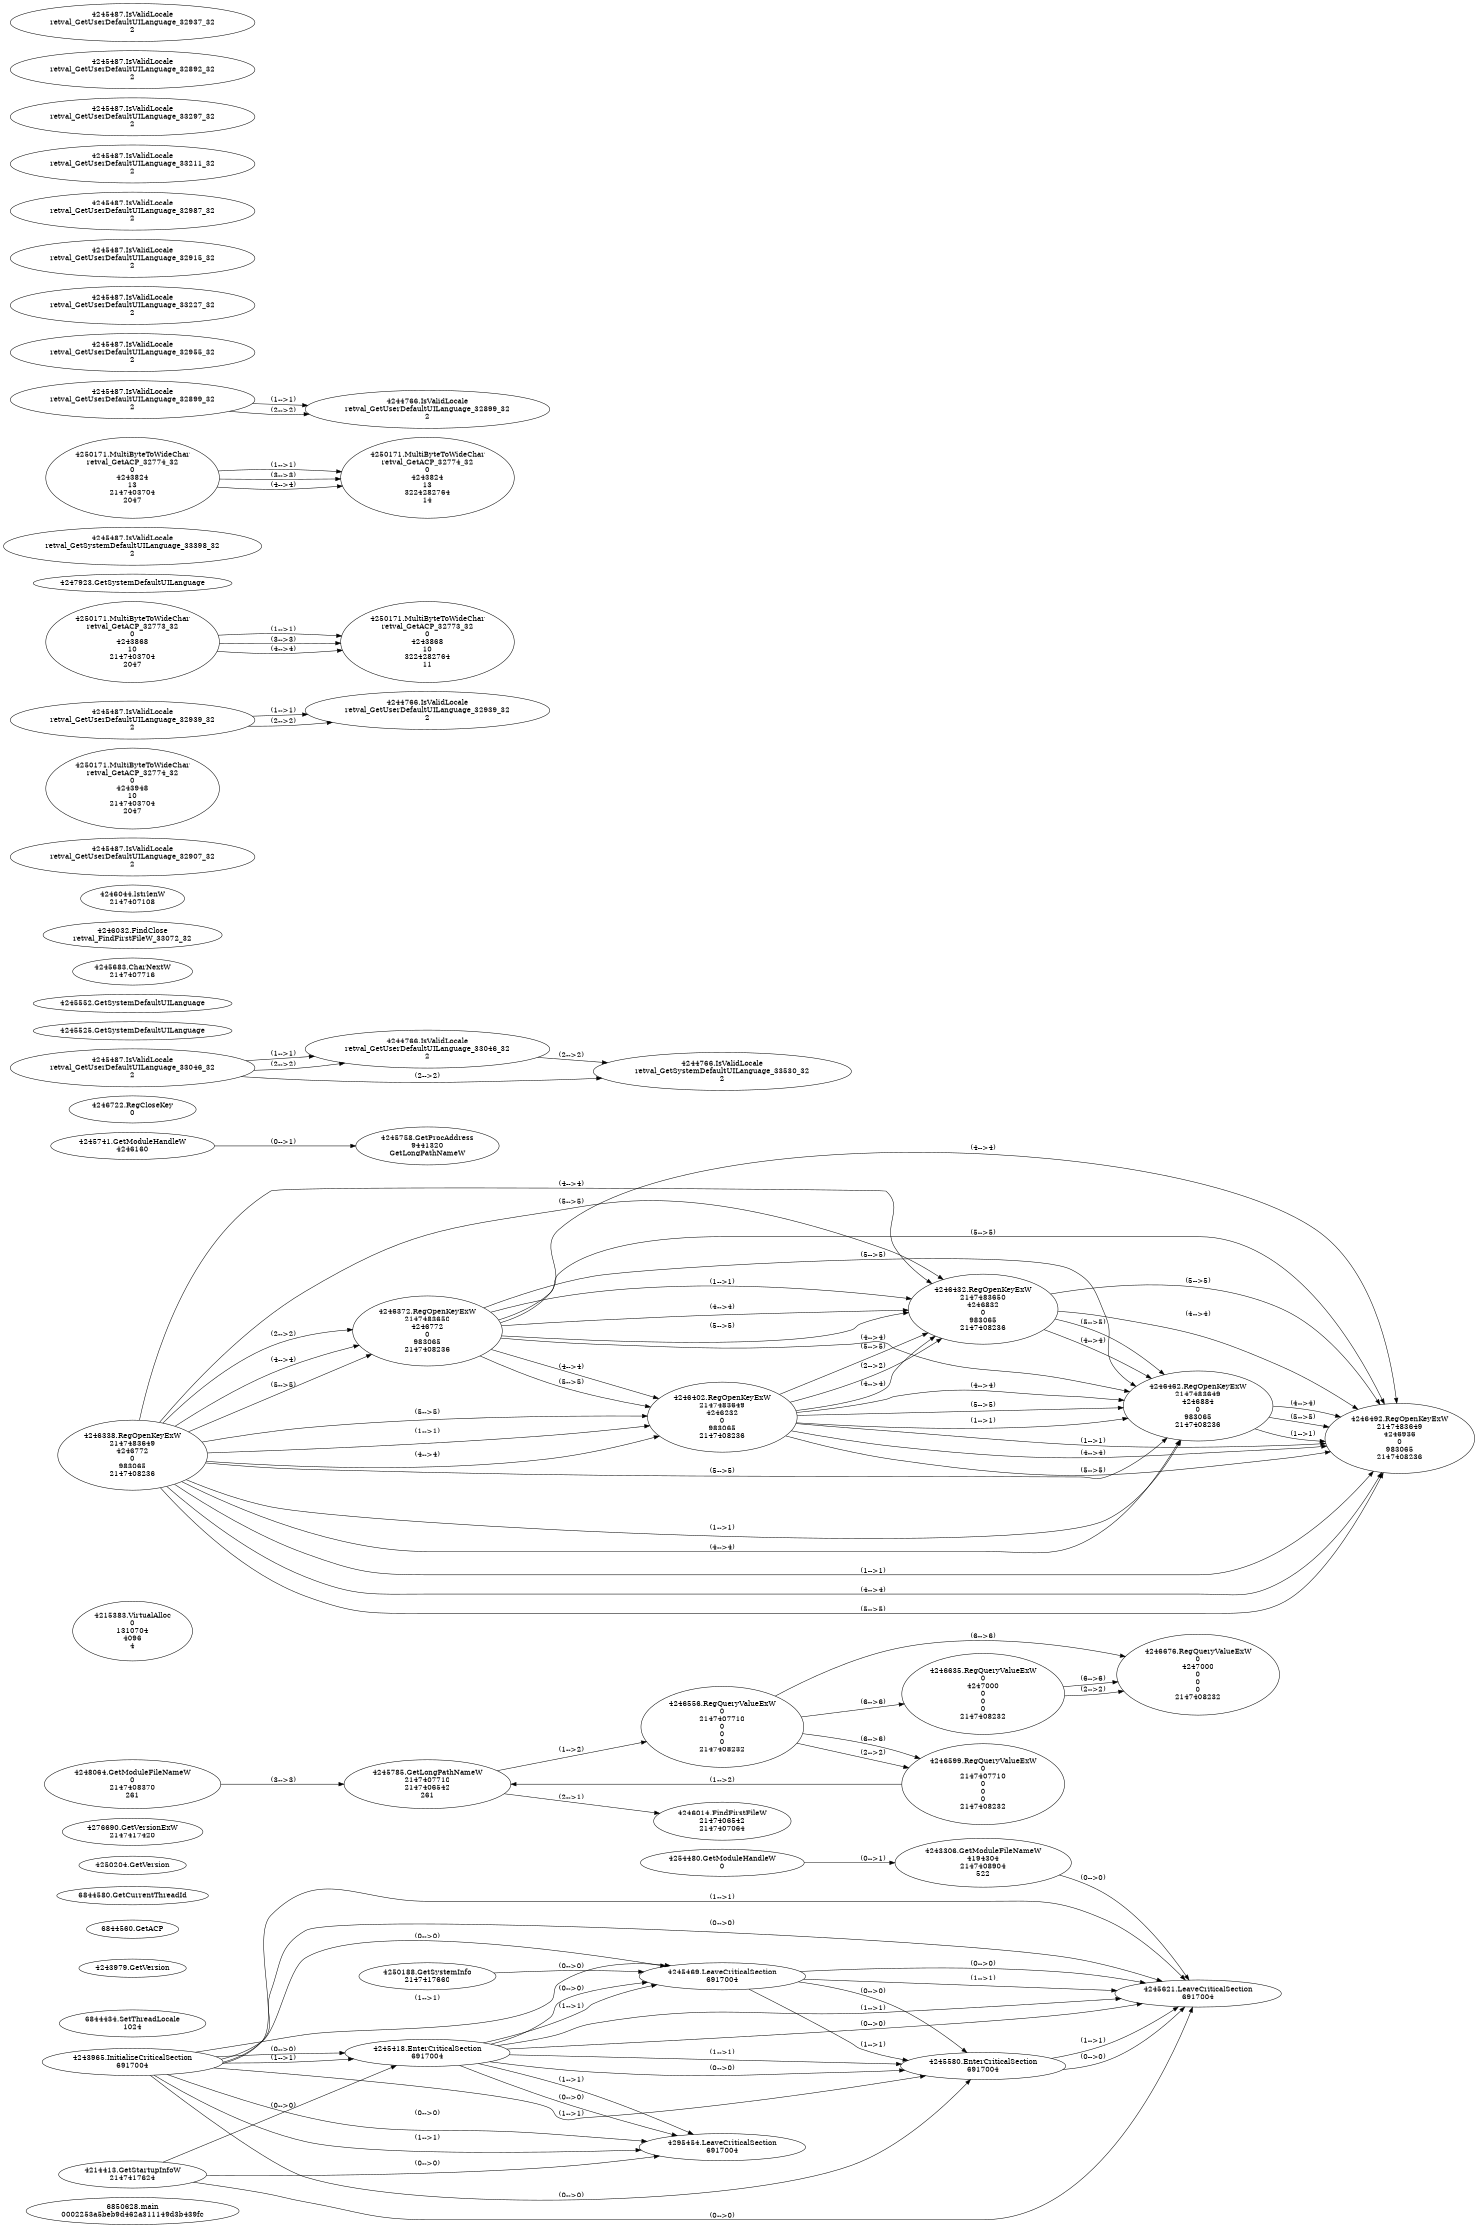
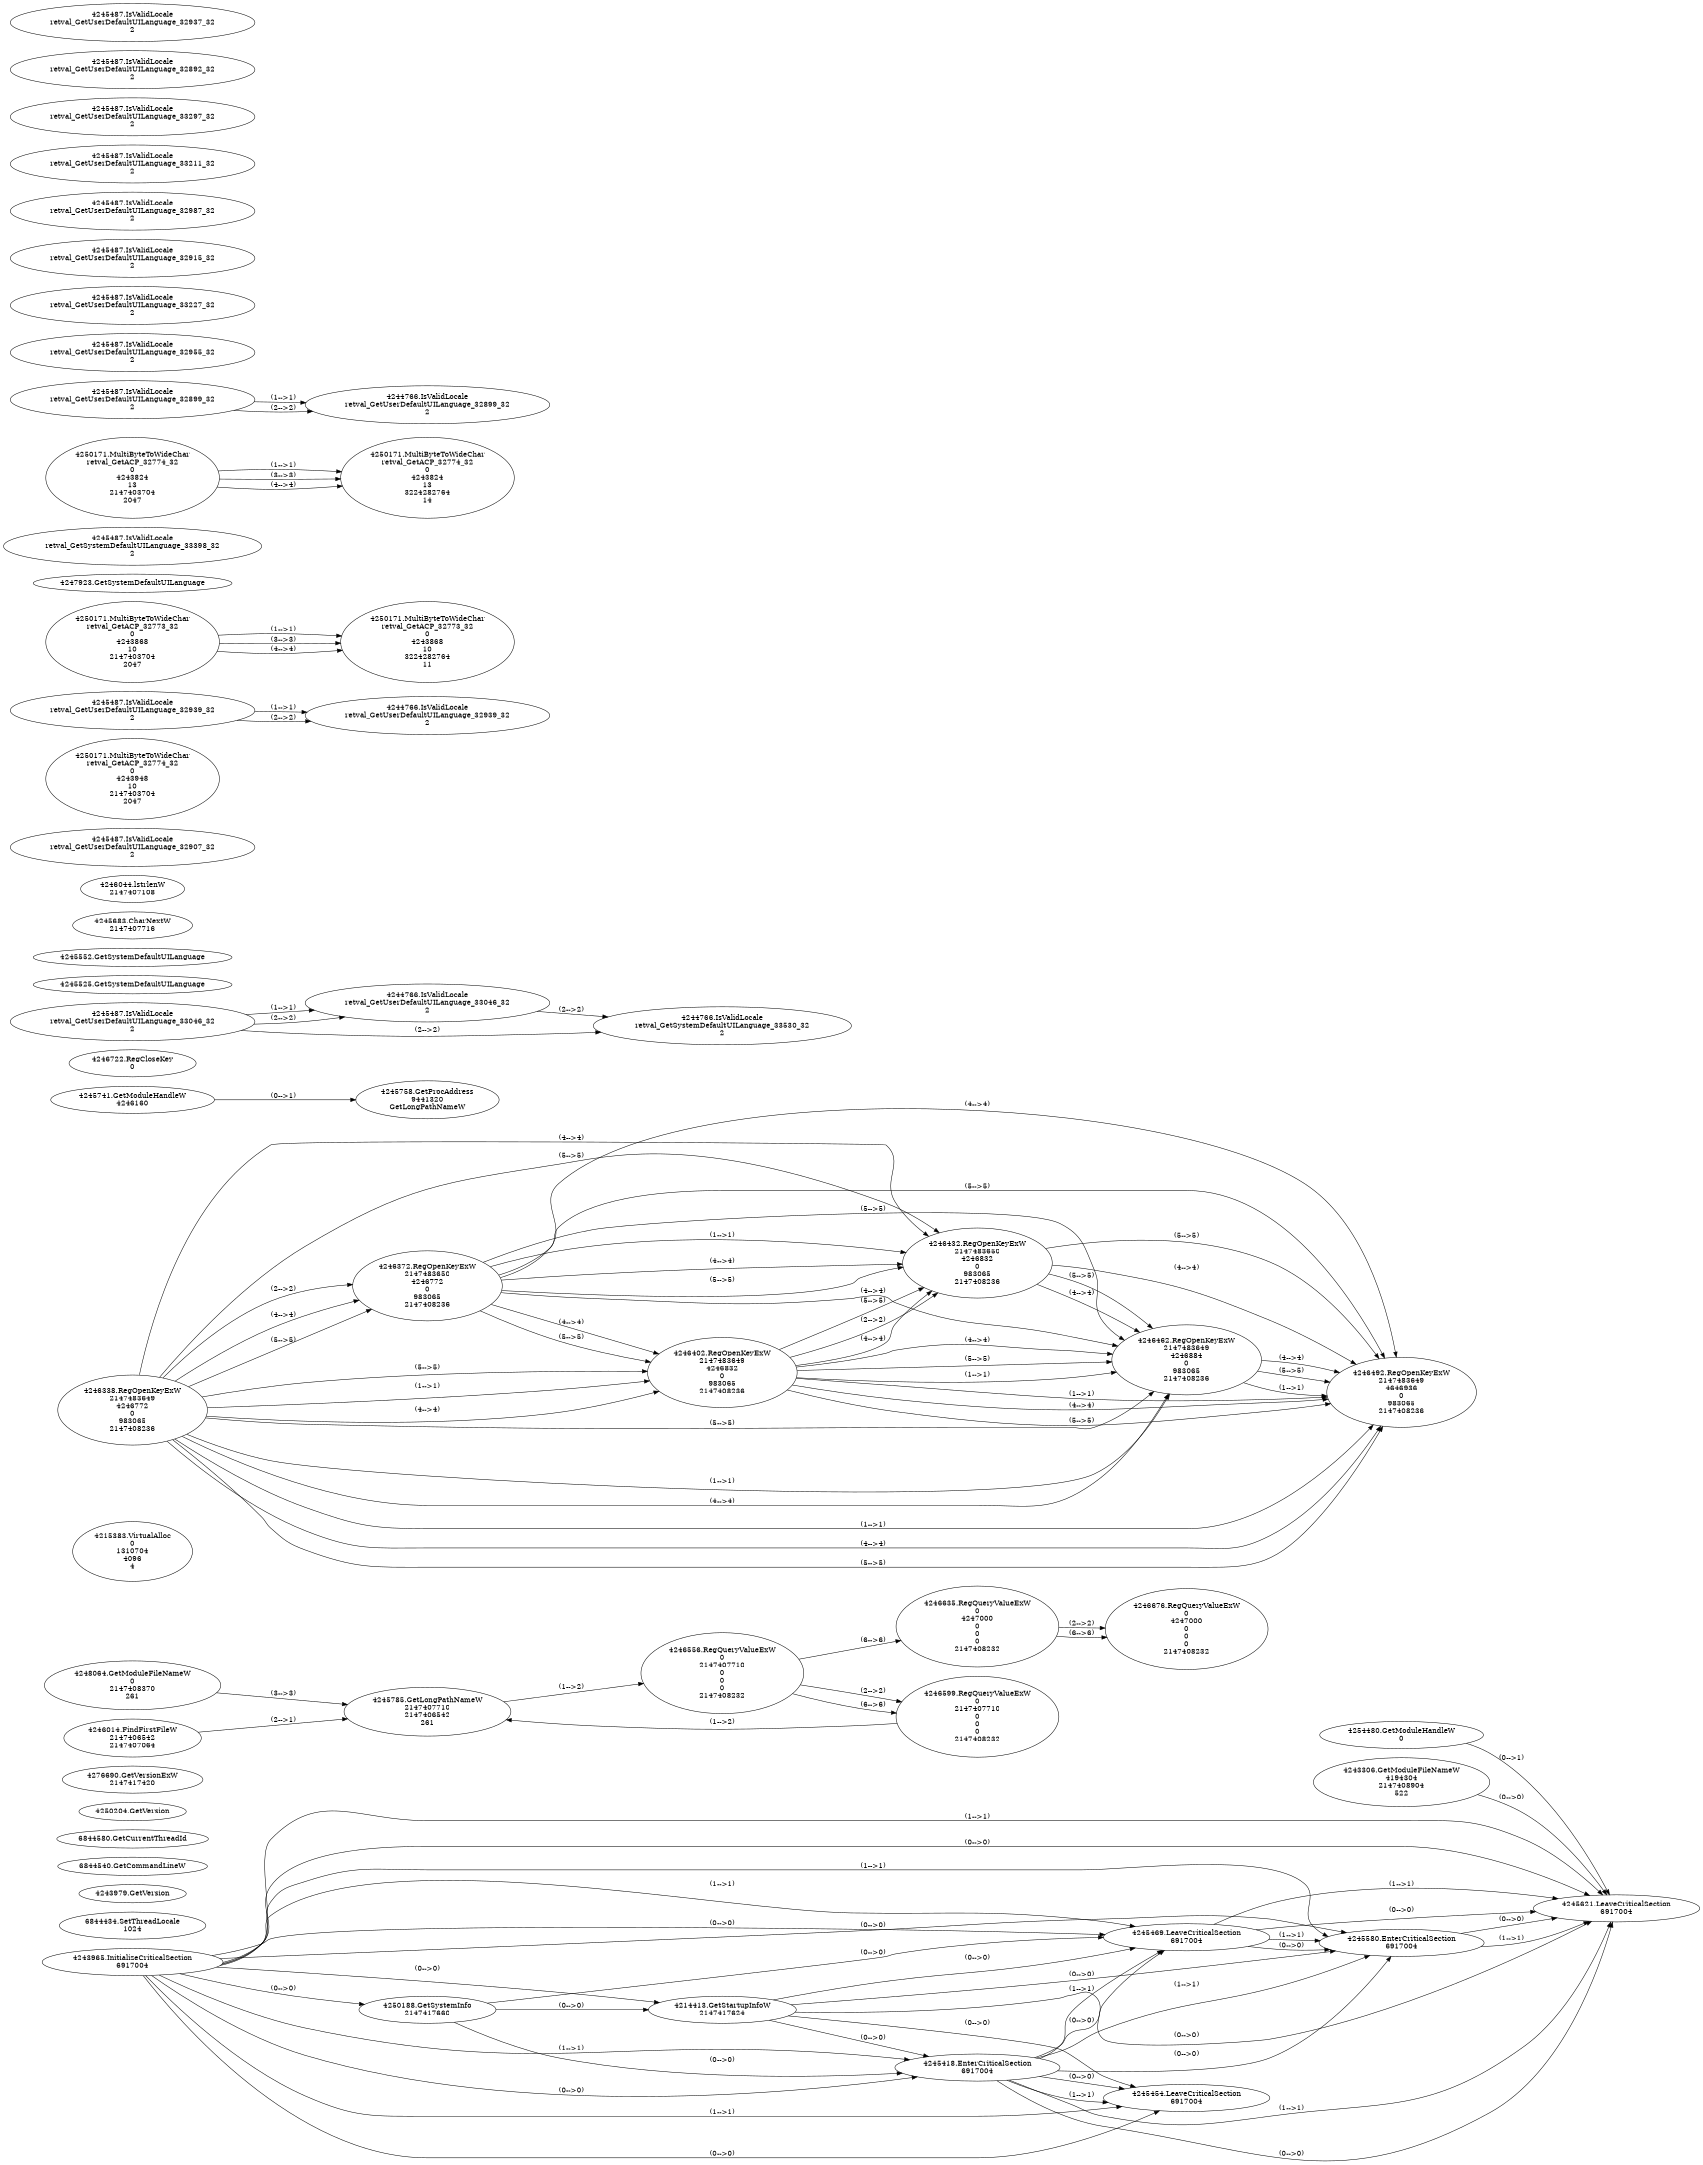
(133, 935) -> none
(722, 1417) -> (722, 1373)
(1400, 1438) -> (1402, 1392)
(943, 1642) -> none
(579, 1803) -> (270, 1726)
(847, 1863) -> (1549, 1804)
none -> (133, 1866)
(133, 1929) -> none
none -> (952, 1974)
none -> (436, 1982)
none -> (1061, 1982)
none -> (269, 1992)
none -> (570, 2010)
none -> (672, 2072)
(722, 2147) -> (1187, 2098)
(133, 2211) -> none
